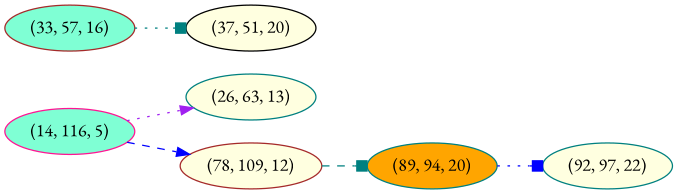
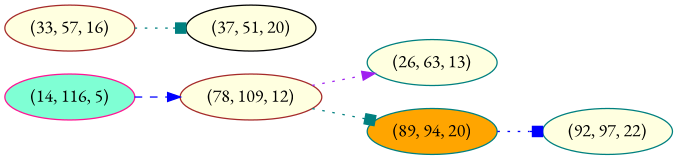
(70, 28) -> (70, 28)
(154, 115) -> (337, 81)
(338, 166) -> (337, 113)
